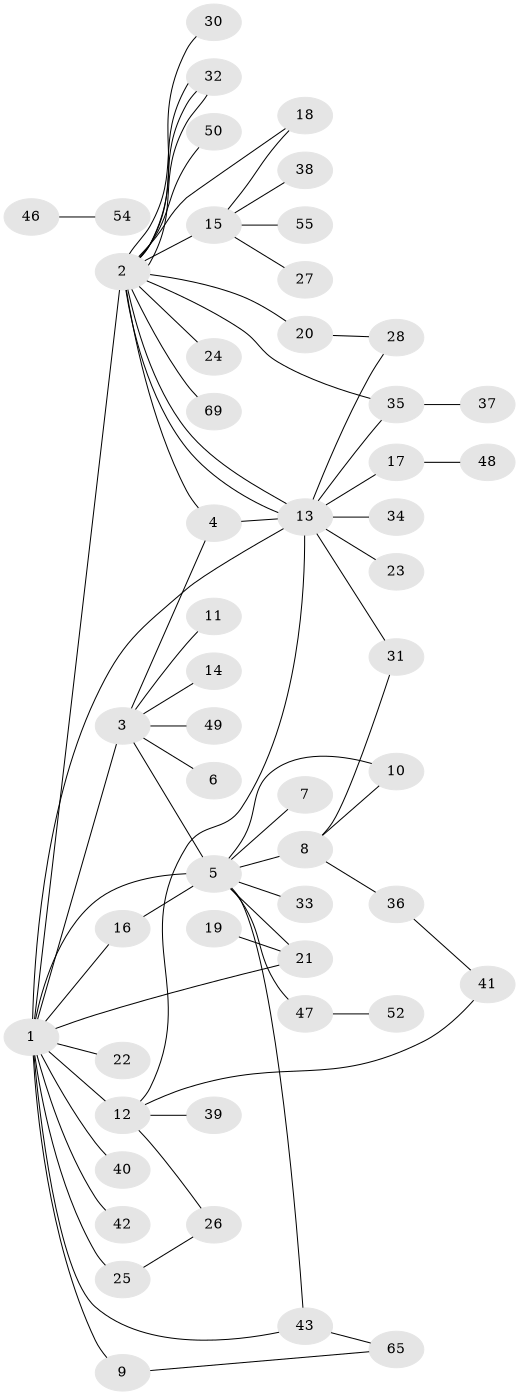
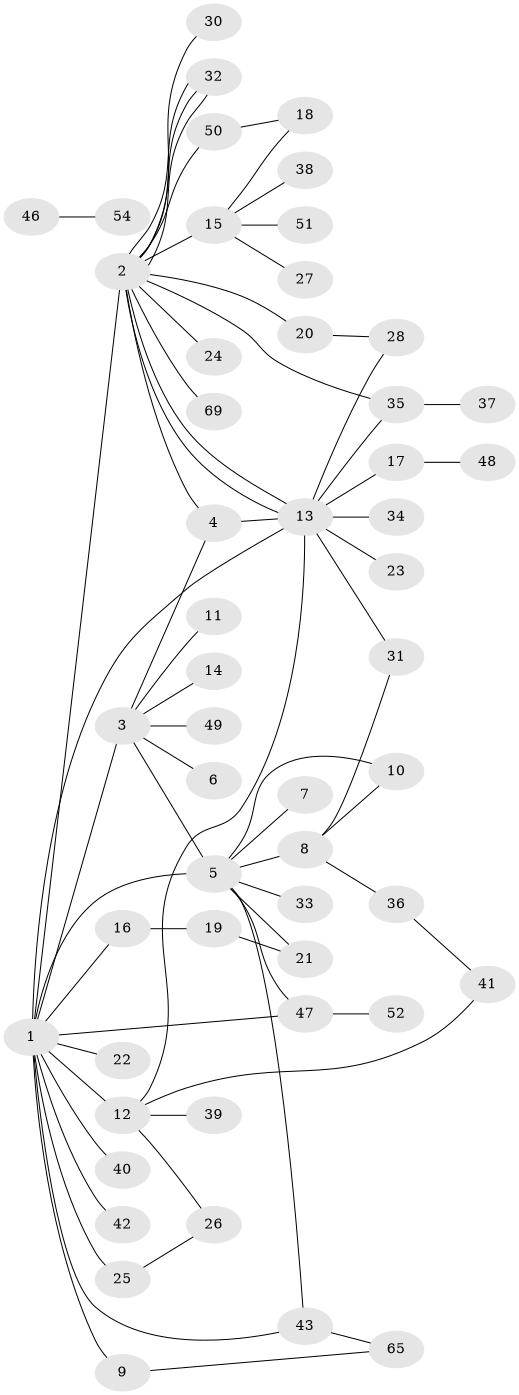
(205, 185) -> (260, 124)
(305, 225) -> (305, 225)
(173, 898) -> (169, 929)
(161, 996) -> (174, 1025)
